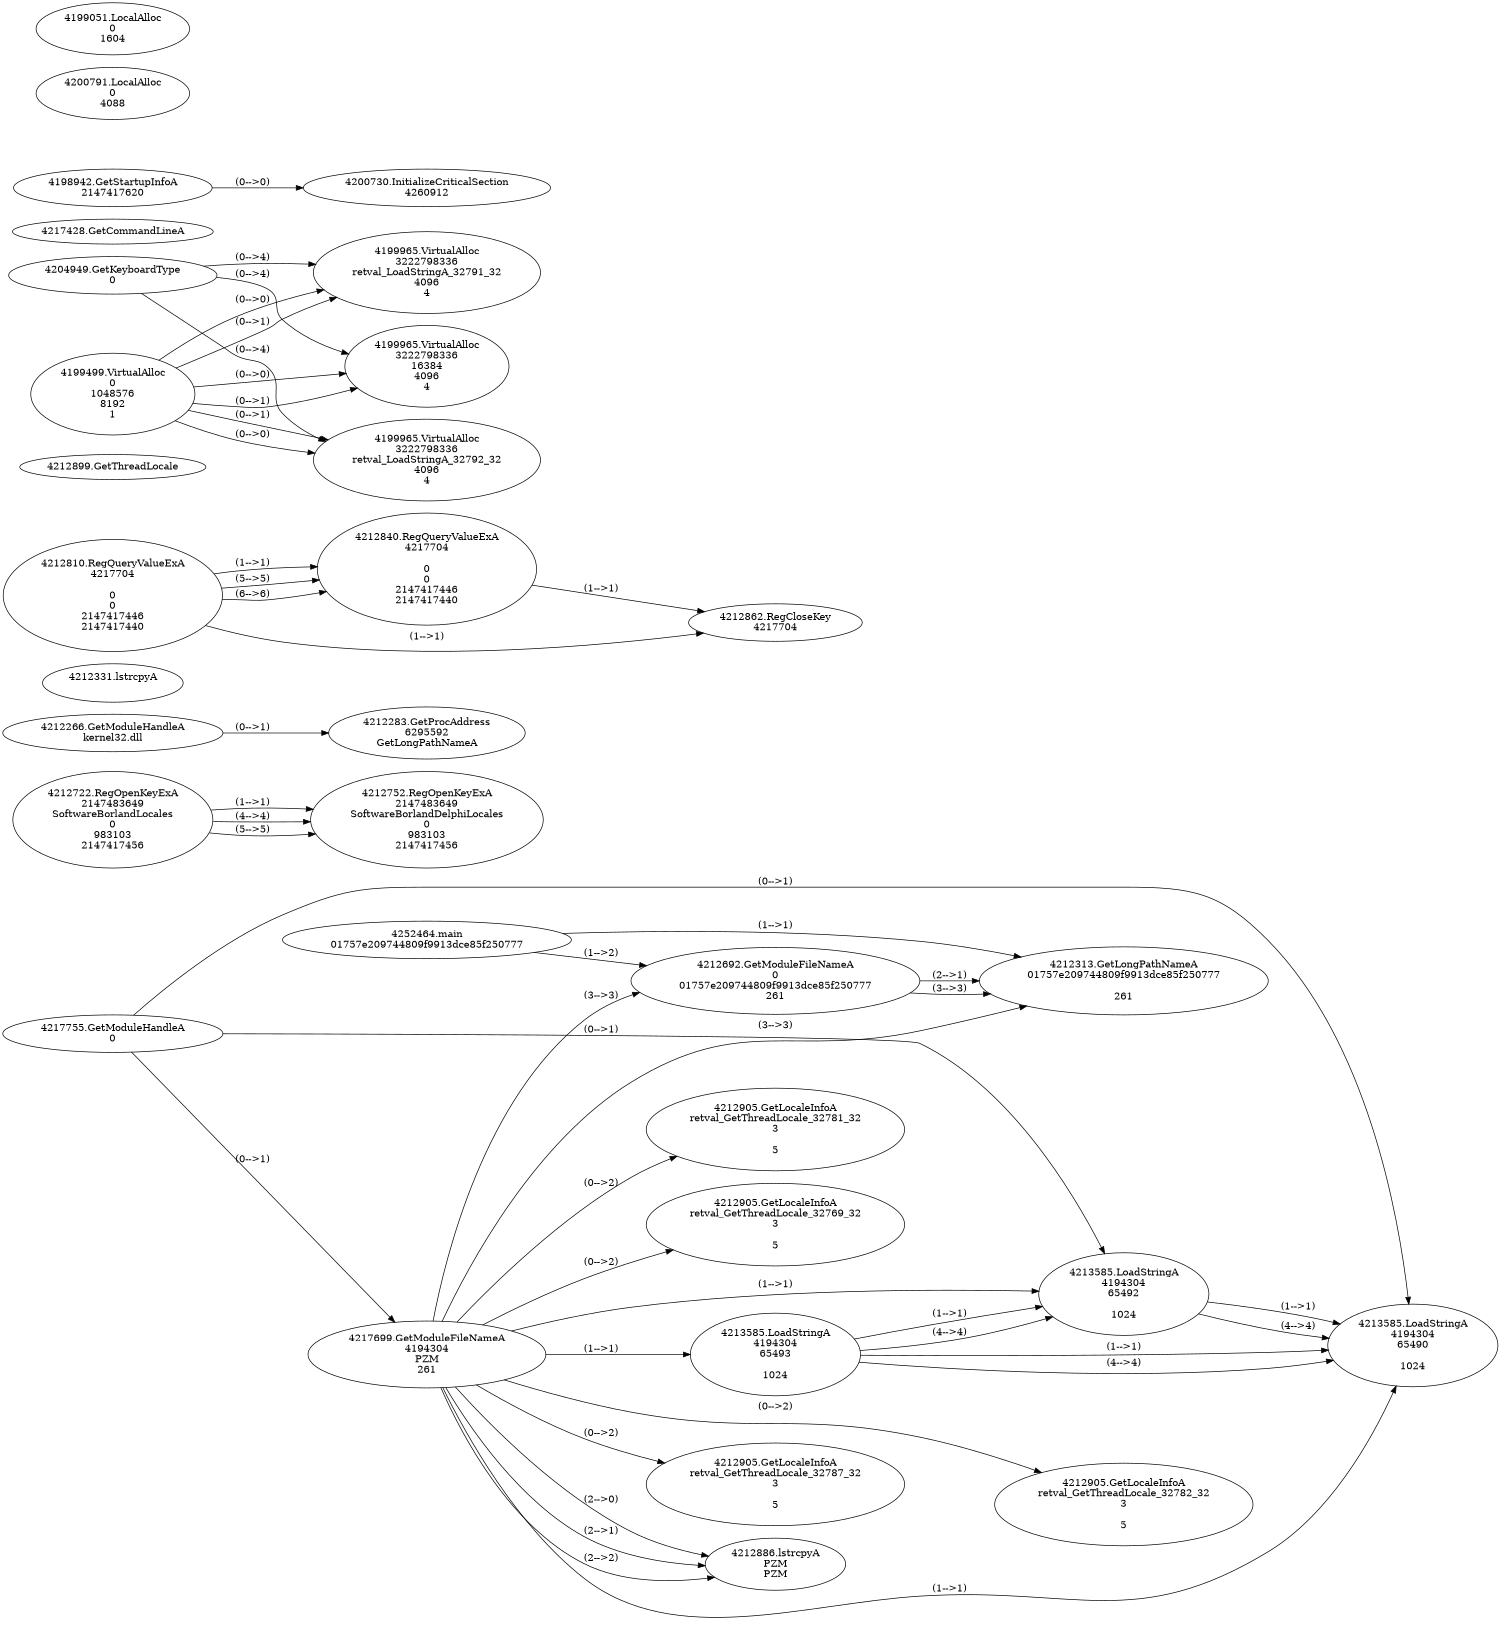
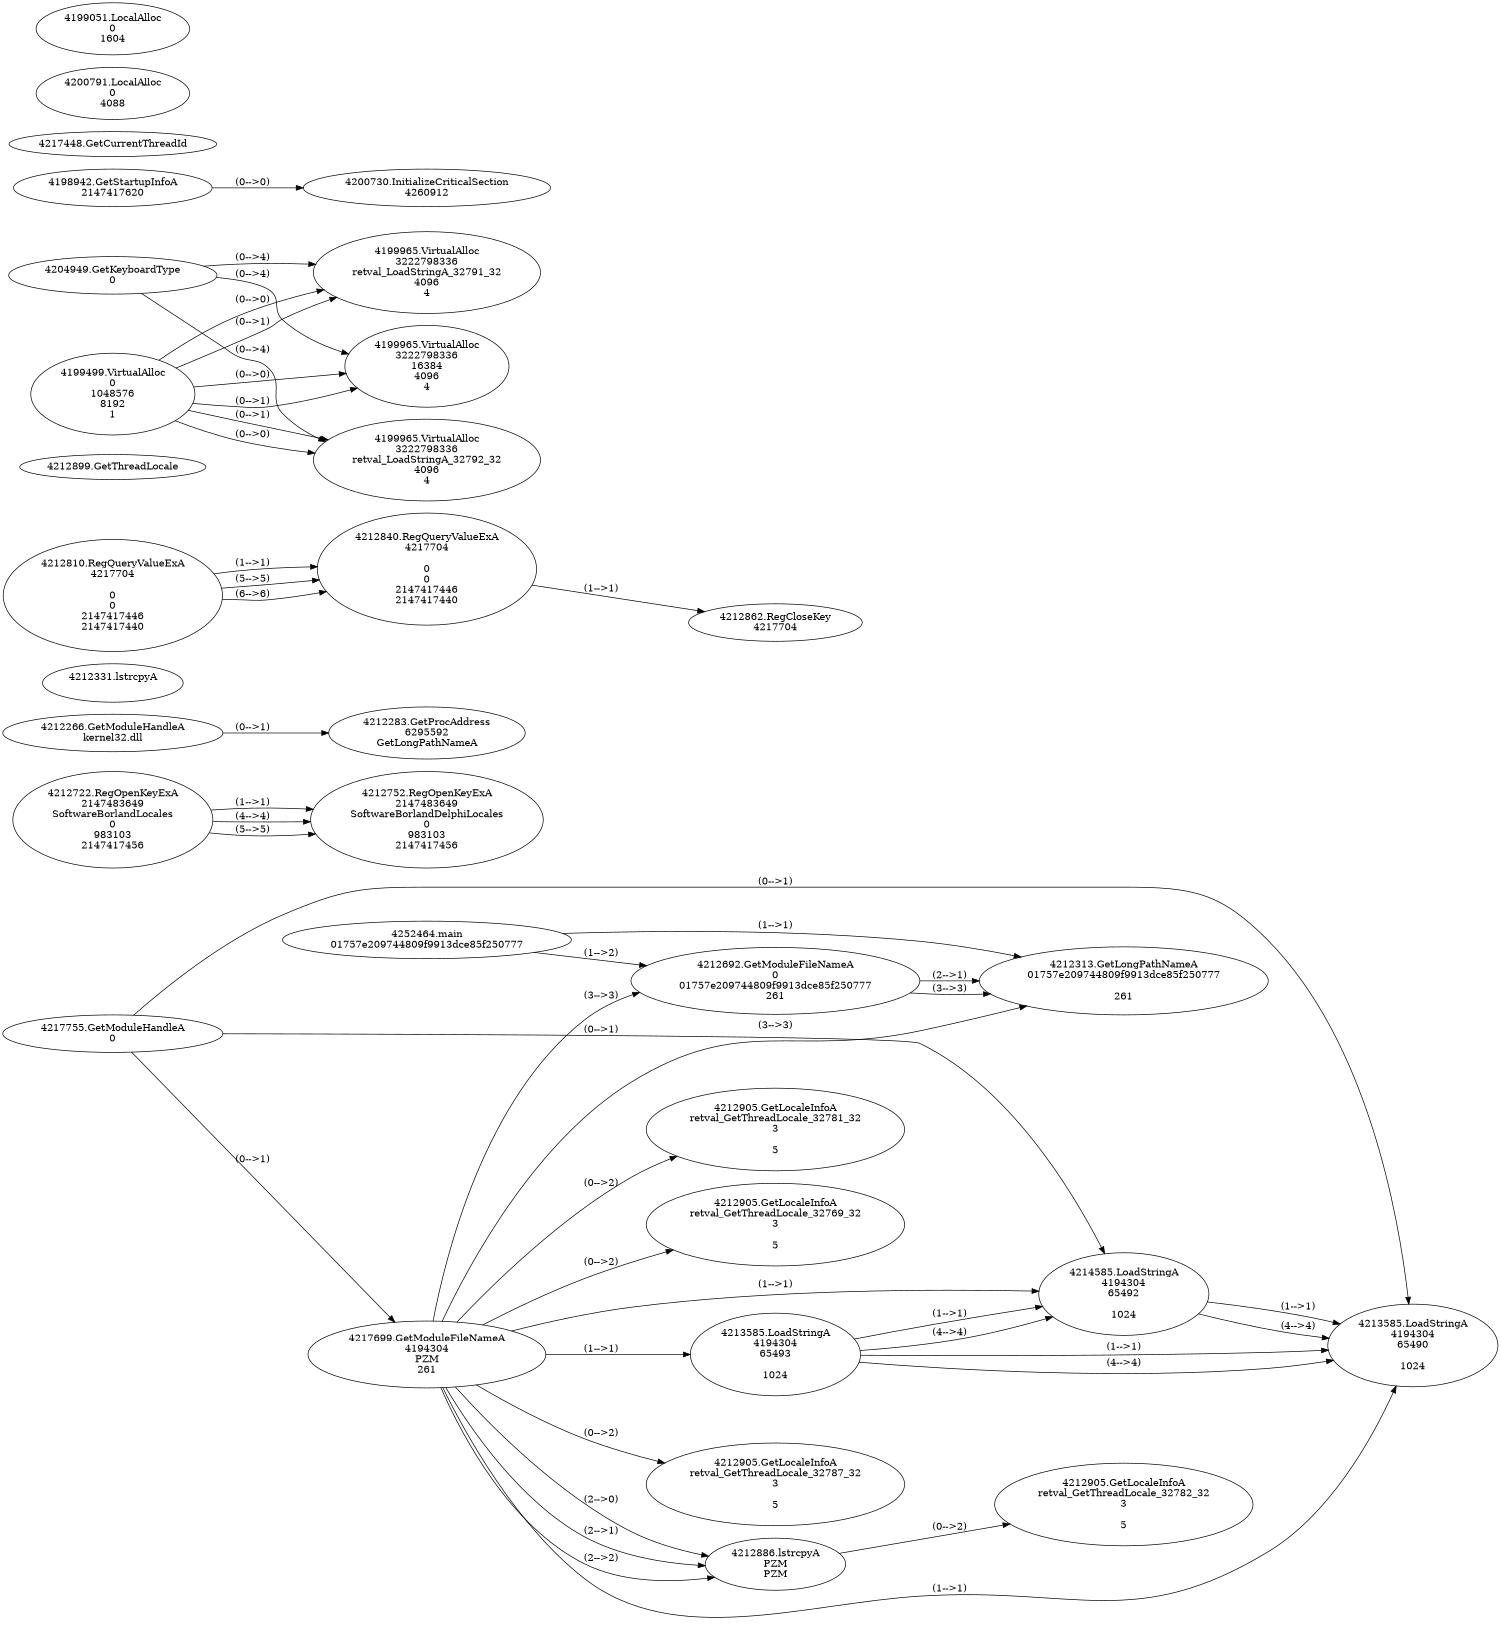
none -> (113, 144)
(113, 232) -> none
(450, 651) -> none
(1124, 1294) -> (1124, 1294)
(770, 1424) -> (921, 1539)
